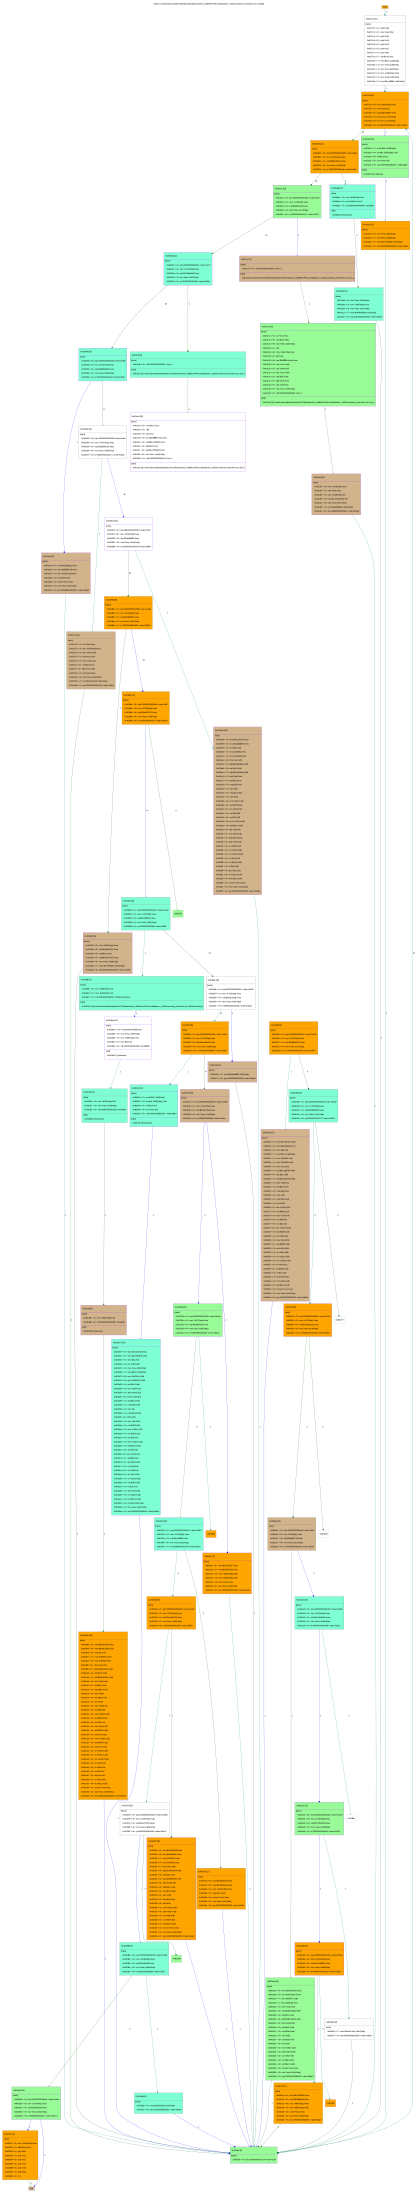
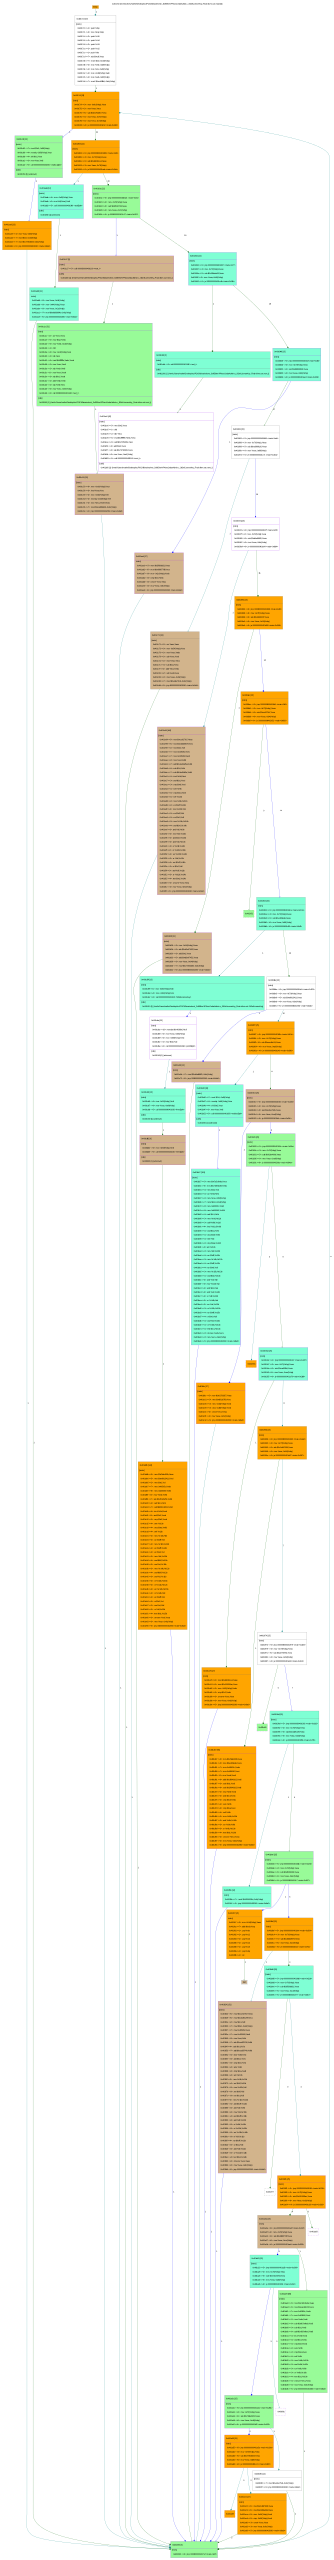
(44, 2153) -> (289, 1900)
